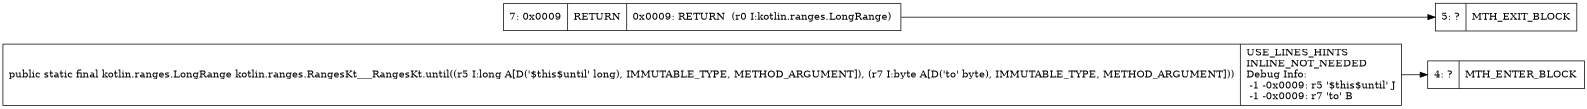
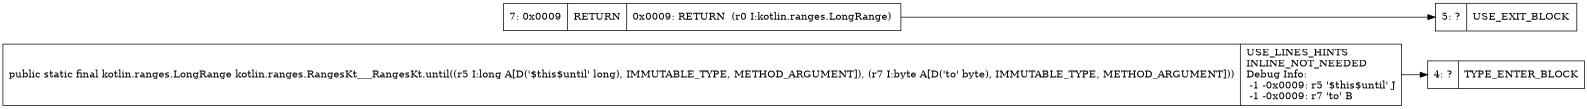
(1521, 17) -> (1521, 17)
(1521, 74) -> (1521, 74)
